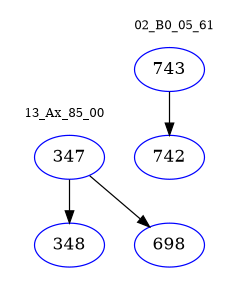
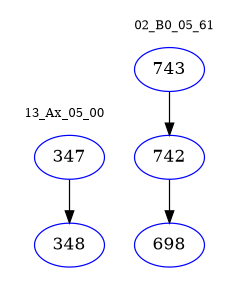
(65, 114) -> (65, 114)
(106, 190) -> (170, 195)
